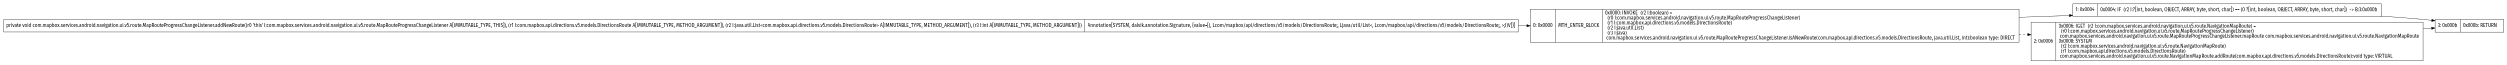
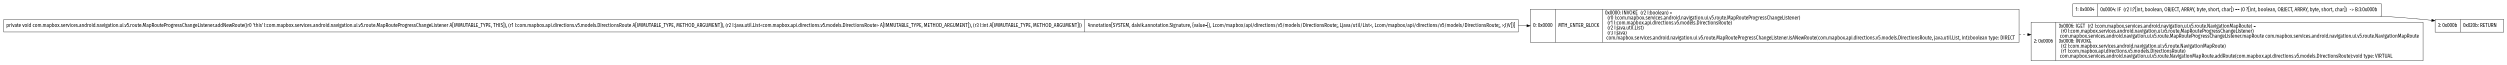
(2044, 16) -> none
(2482, 26) -> (2482, 26)
(2427, 28) -> none
(2077, 41) -> (2076, 41)
